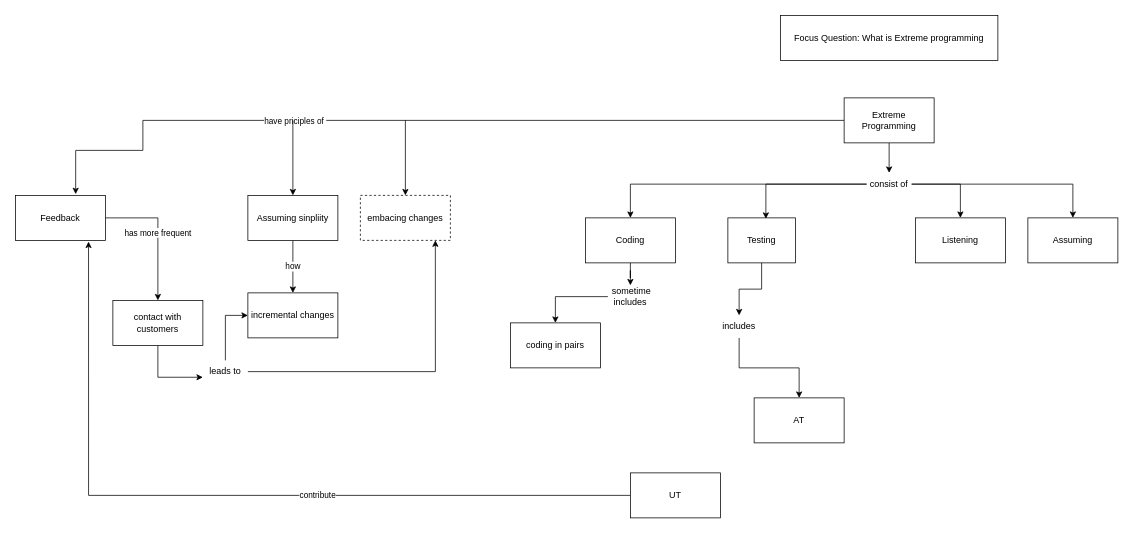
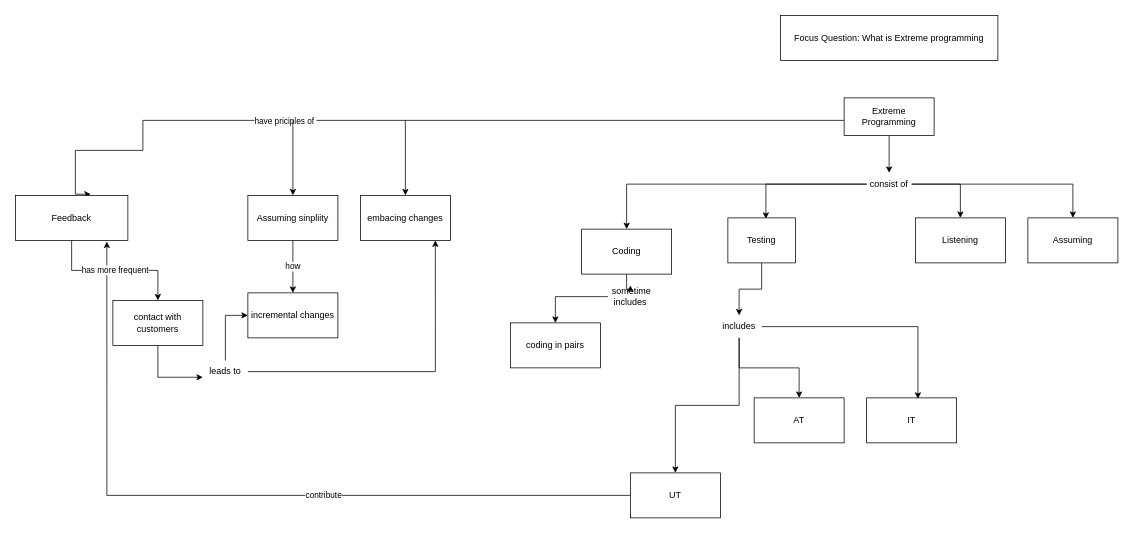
(889, 120) -> (889, 117)
(60, 218) -> (72, 218)
(405, 218) -> (405, 218)
(630, 240) -> (627, 252)
none -> (840, 327)
none -> (677, 405)
none -> (912, 420)
